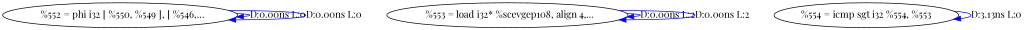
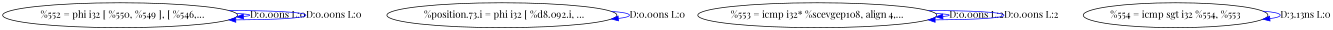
none -> (502, 15)
(507, 15) -> (817, 15)
